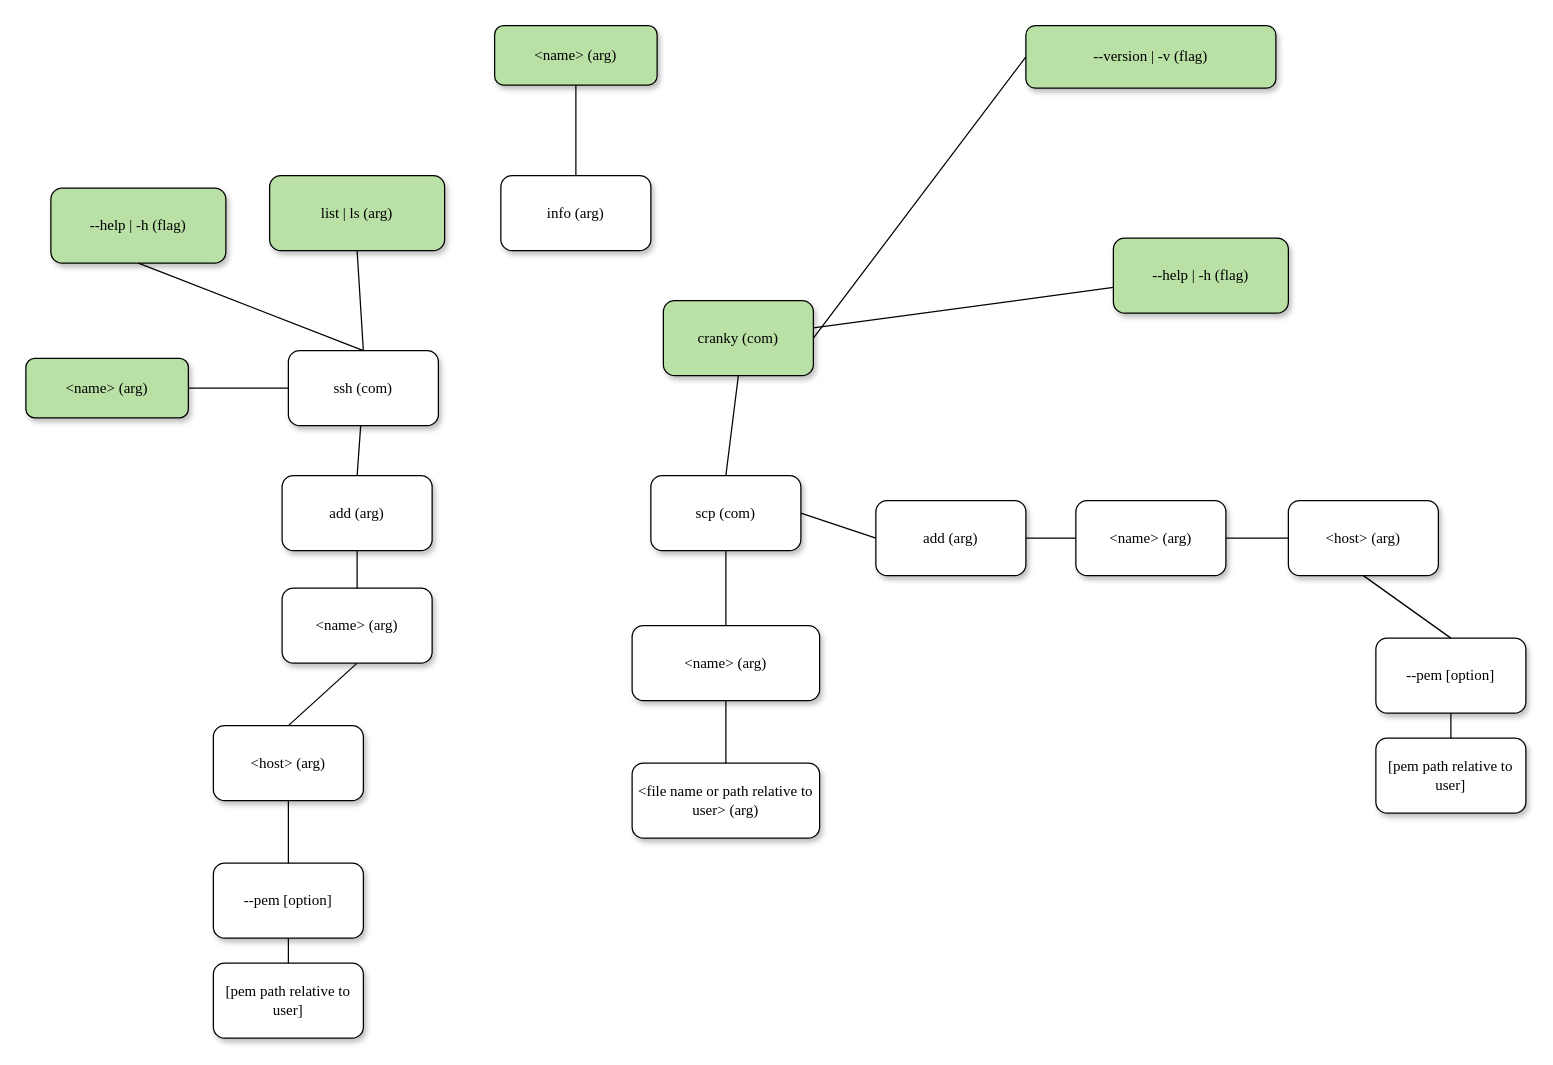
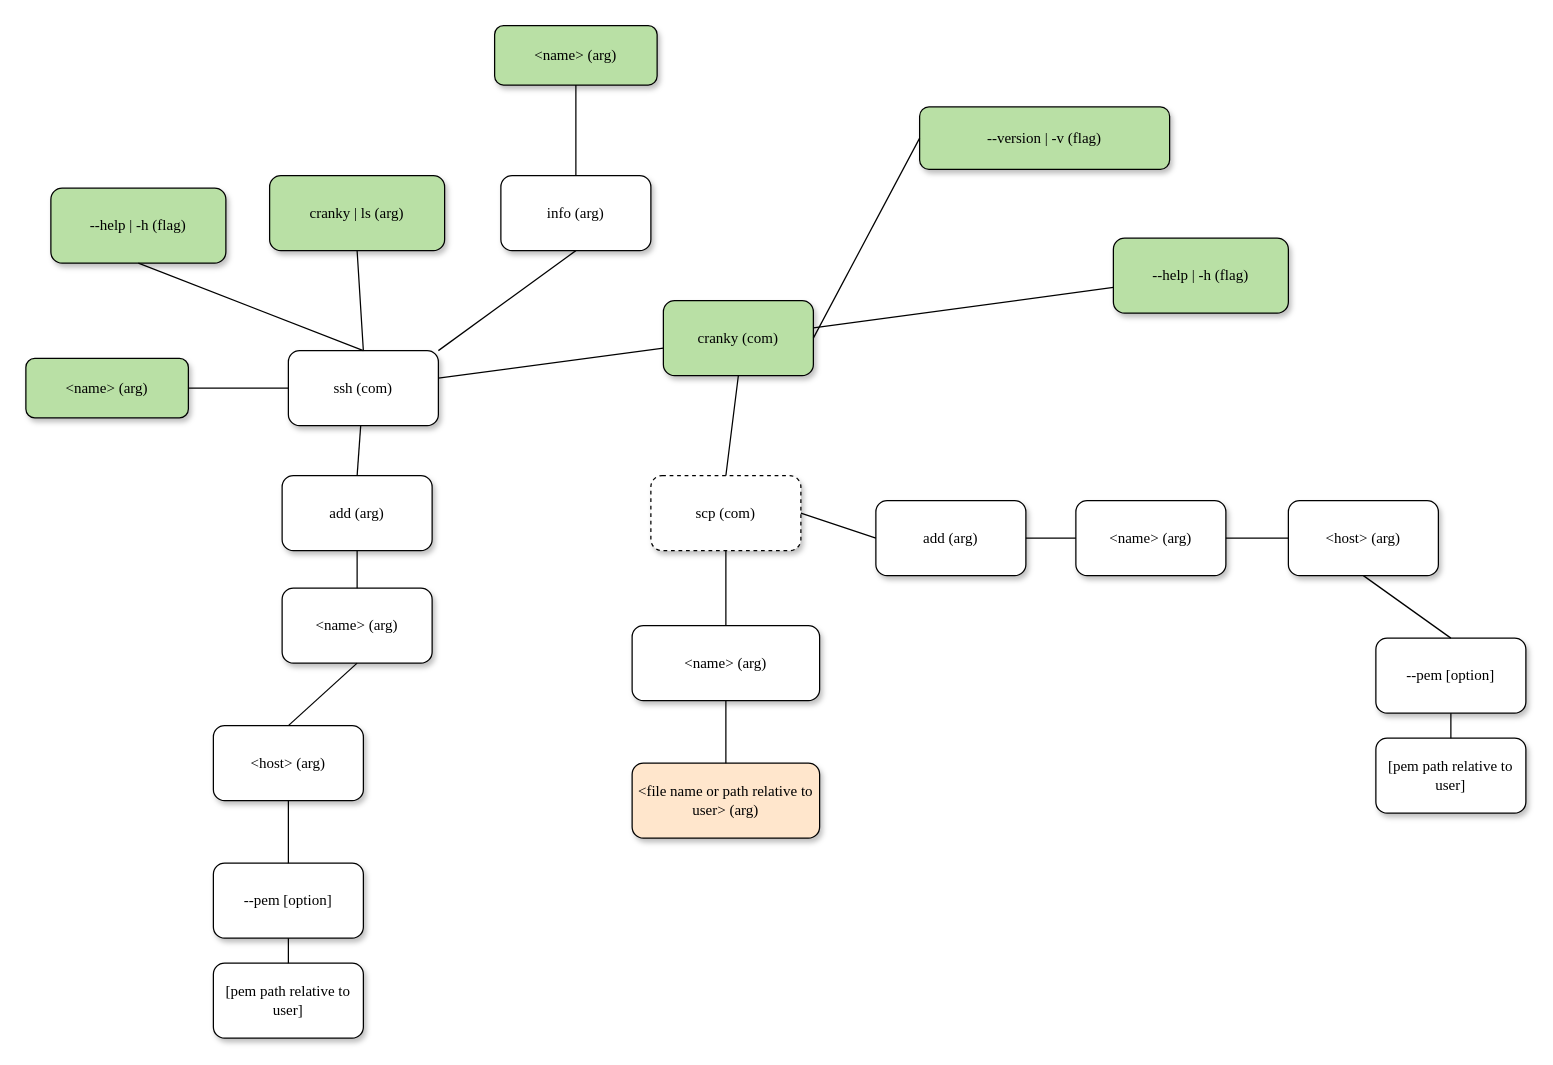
(1151, 57) -> (1044, 138)
(357, 213) -> (357, 213)
none -> (507, 301)
none -> (551, 363)
(726, 513) -> (726, 513)
(726, 801) -> (726, 801)
